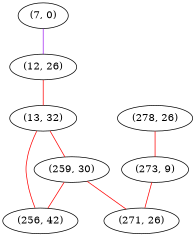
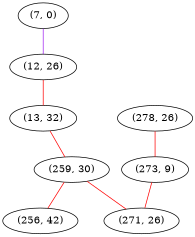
(26, 169) -> none
